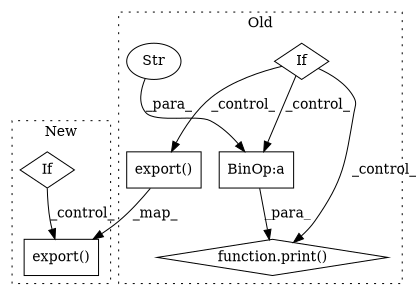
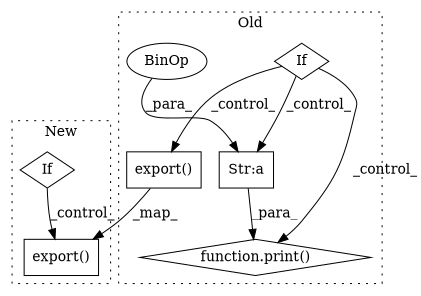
(154, 61) -> (167, 61)
(256, 170) -> (246, 170)
